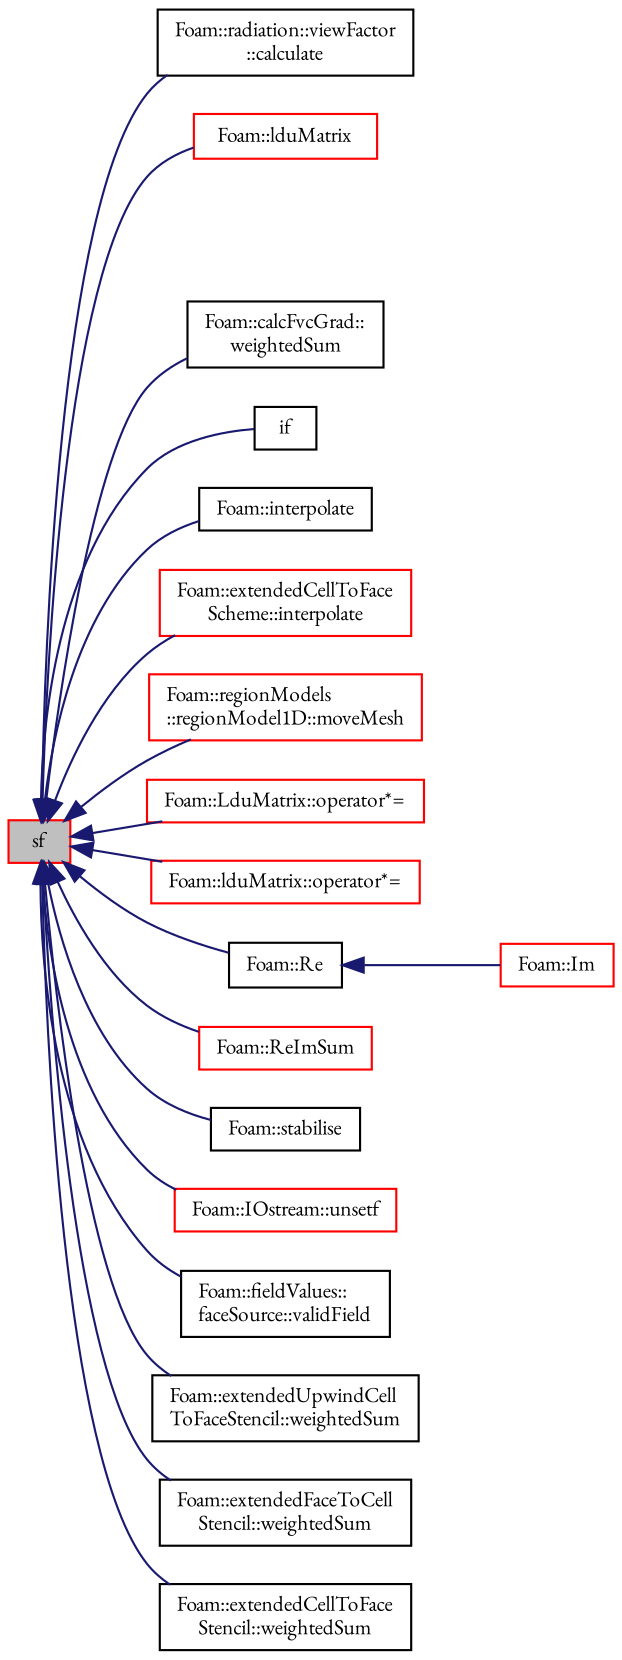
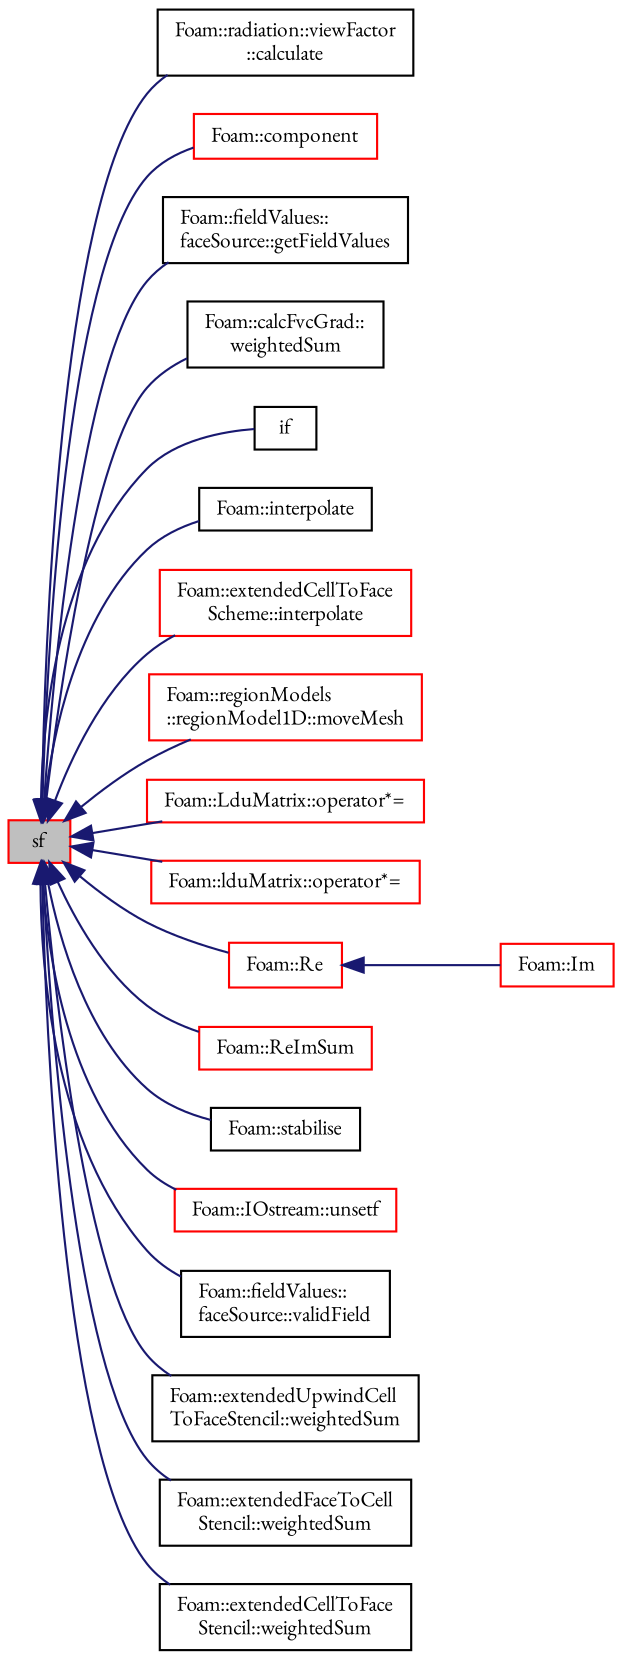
(285, 136) -> (285, 136)
none -> (285, 230)
(285, 965) -> (285, 965)
